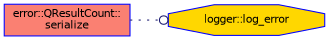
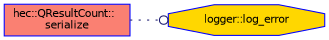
(67, 20) -> (67, 20)
